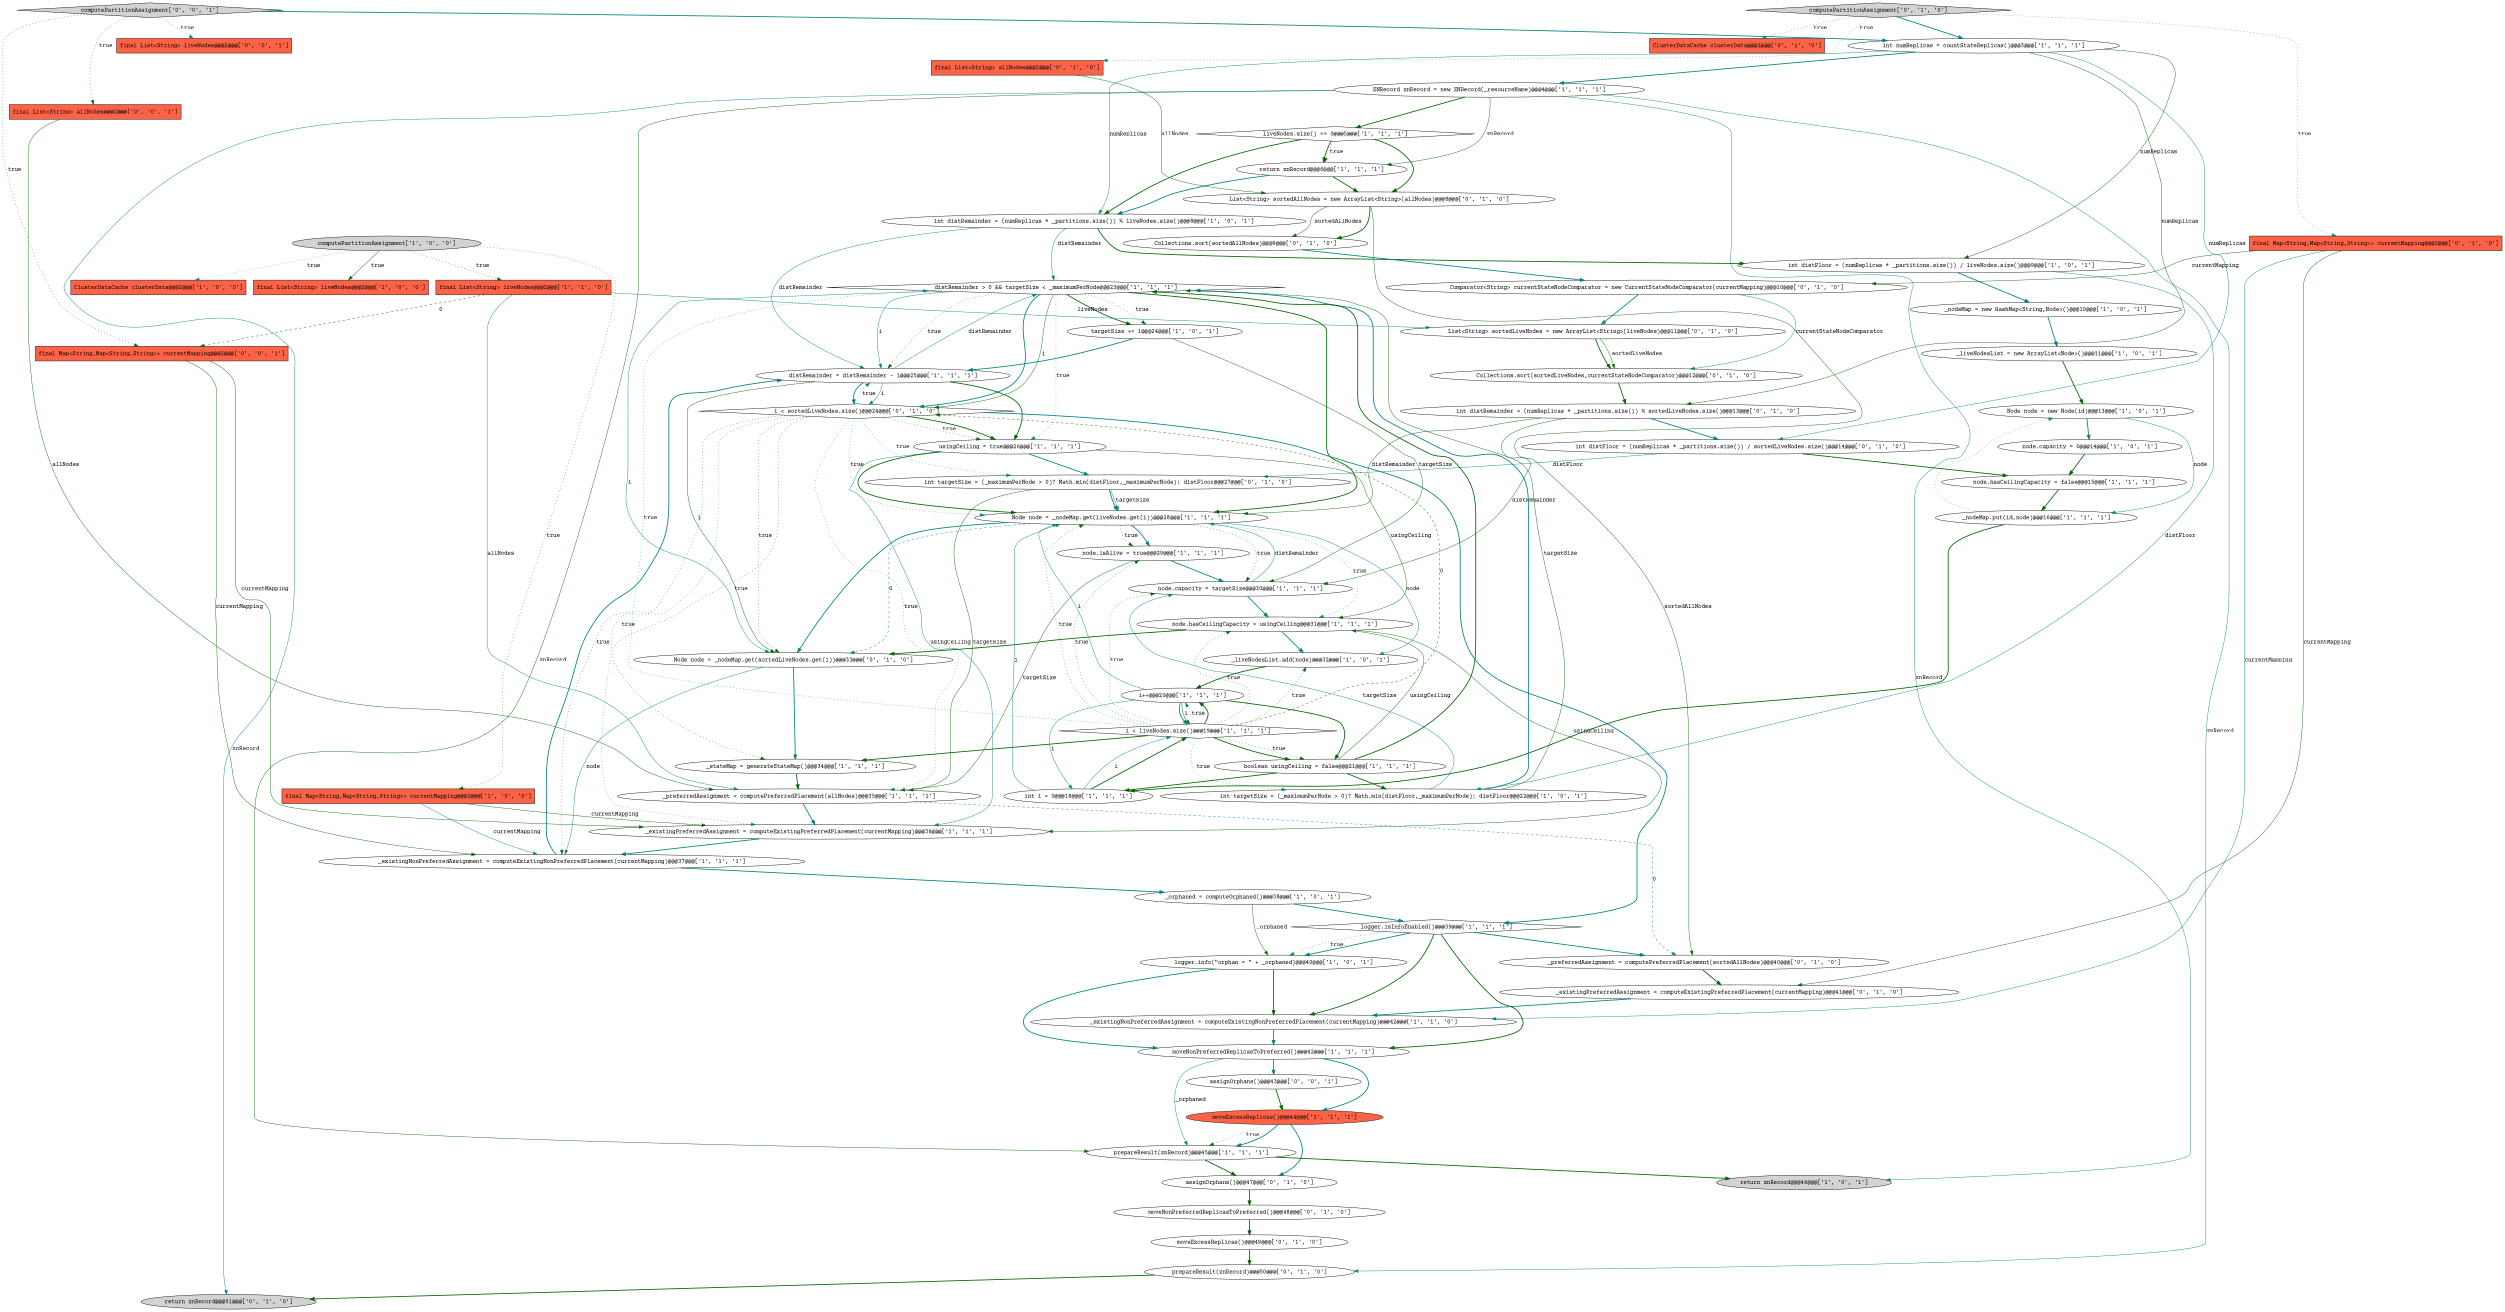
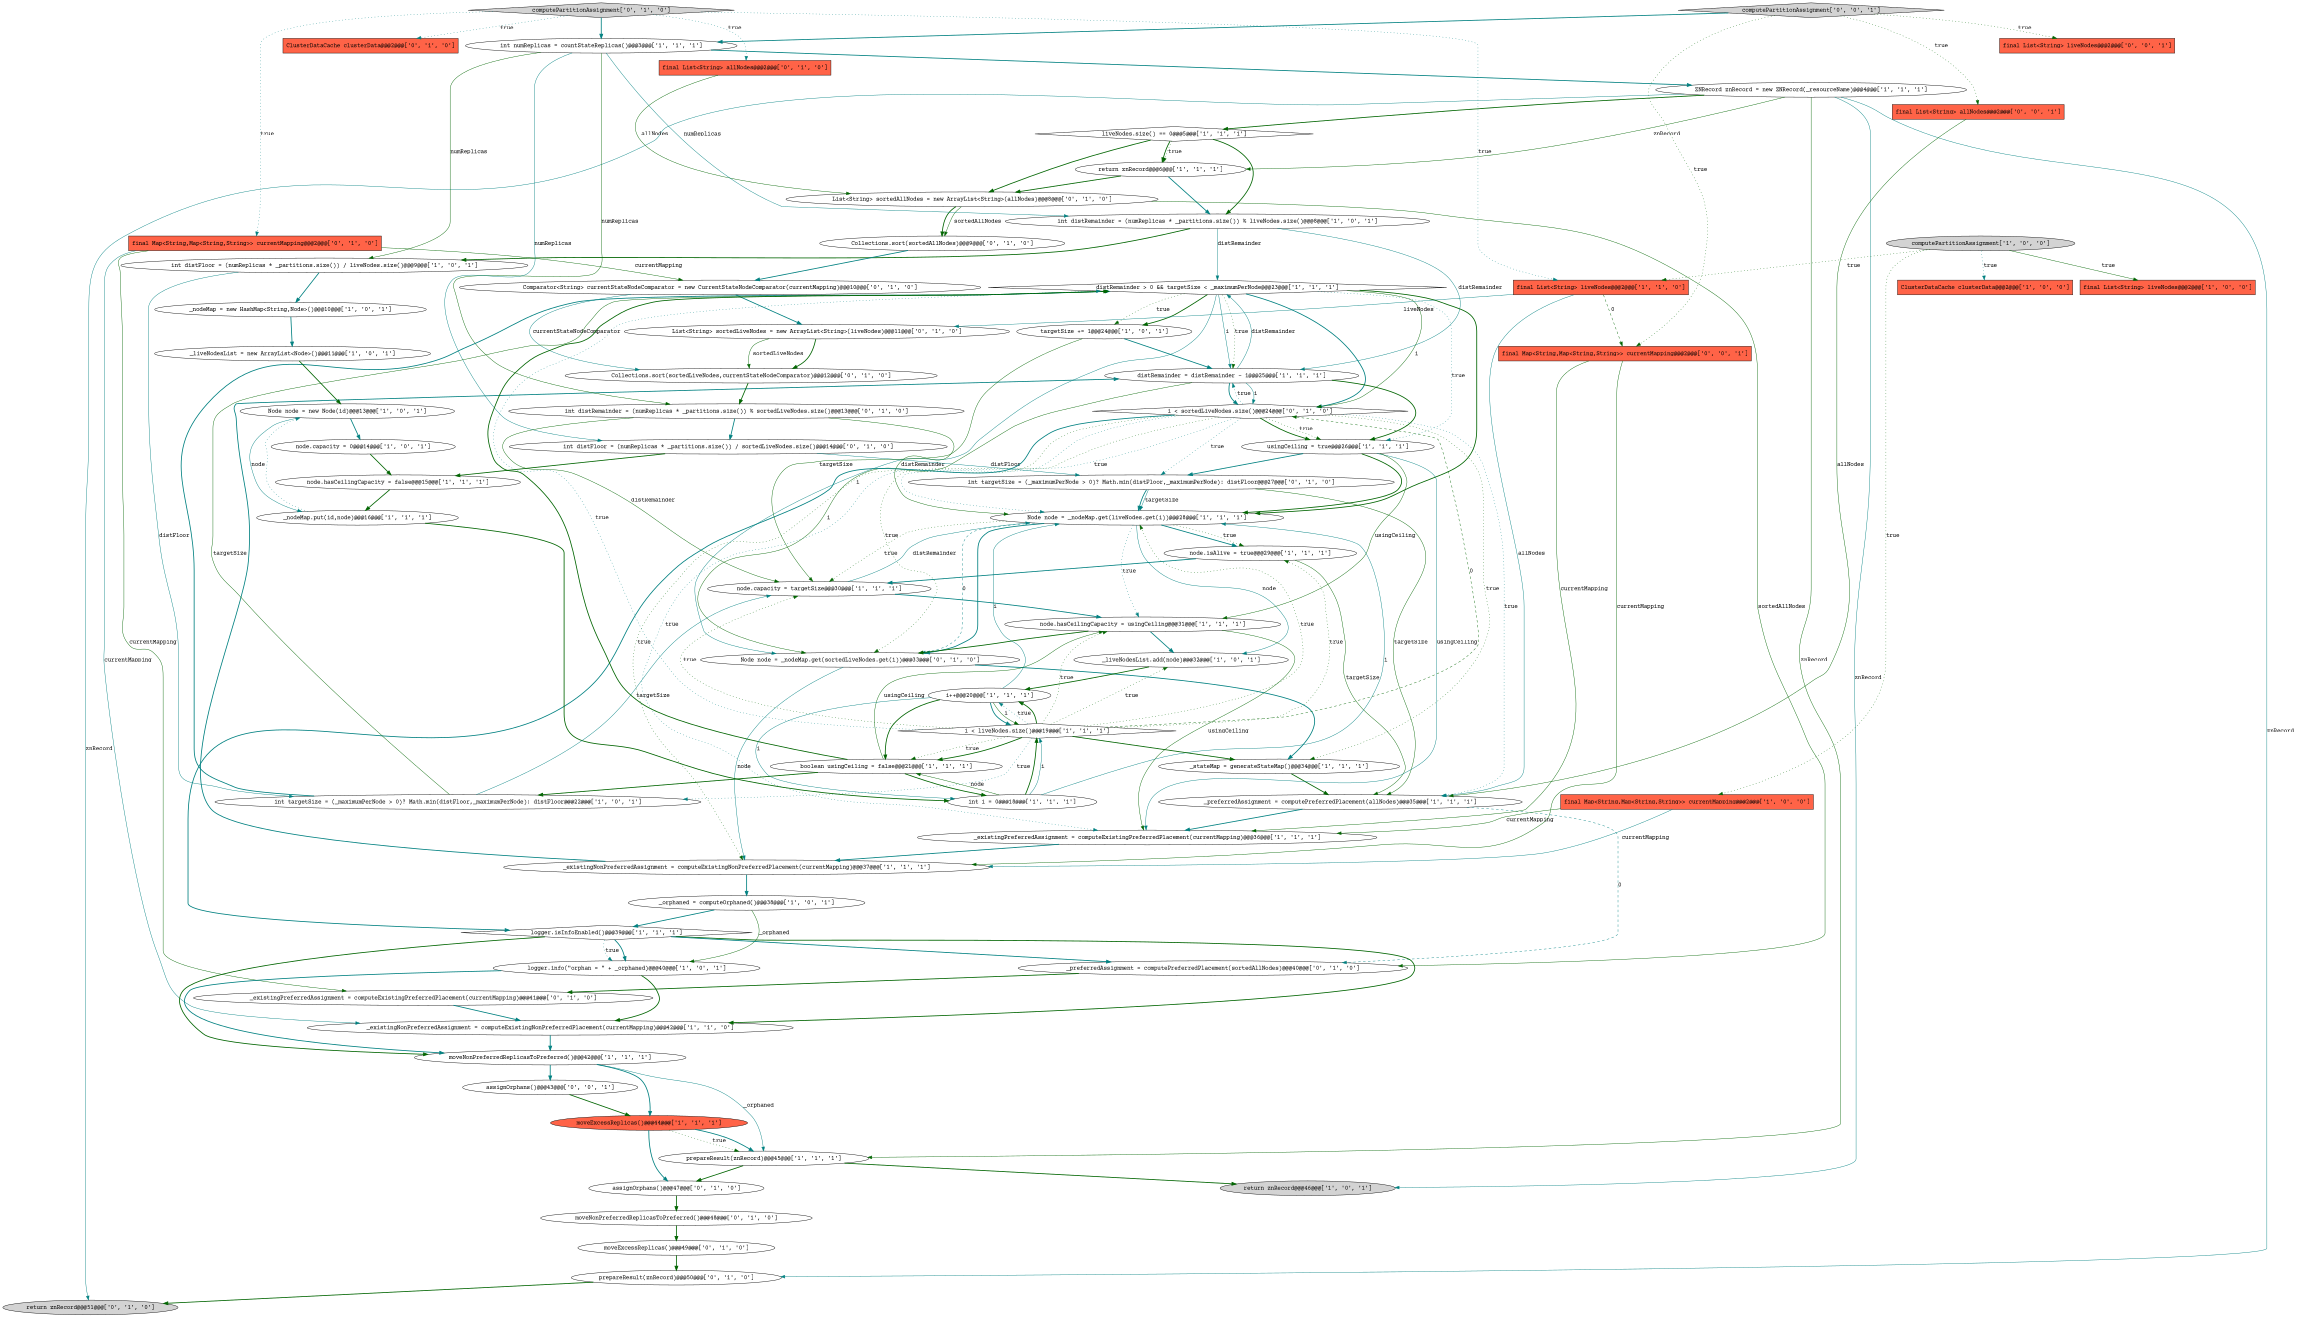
none -> (1206, 24)
(175, 27) -> (1964, 22)
none -> (968, 786)
